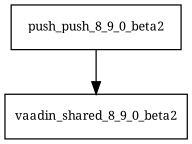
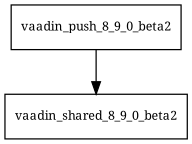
(96, 27) -> (96, 27)
